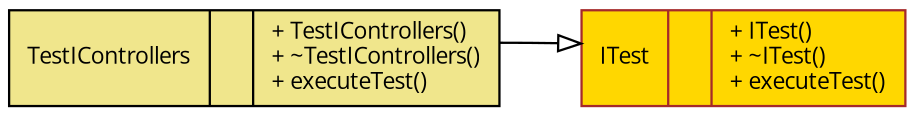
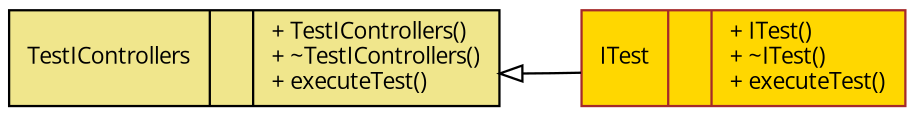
(529, 43) -> (552, 73)
